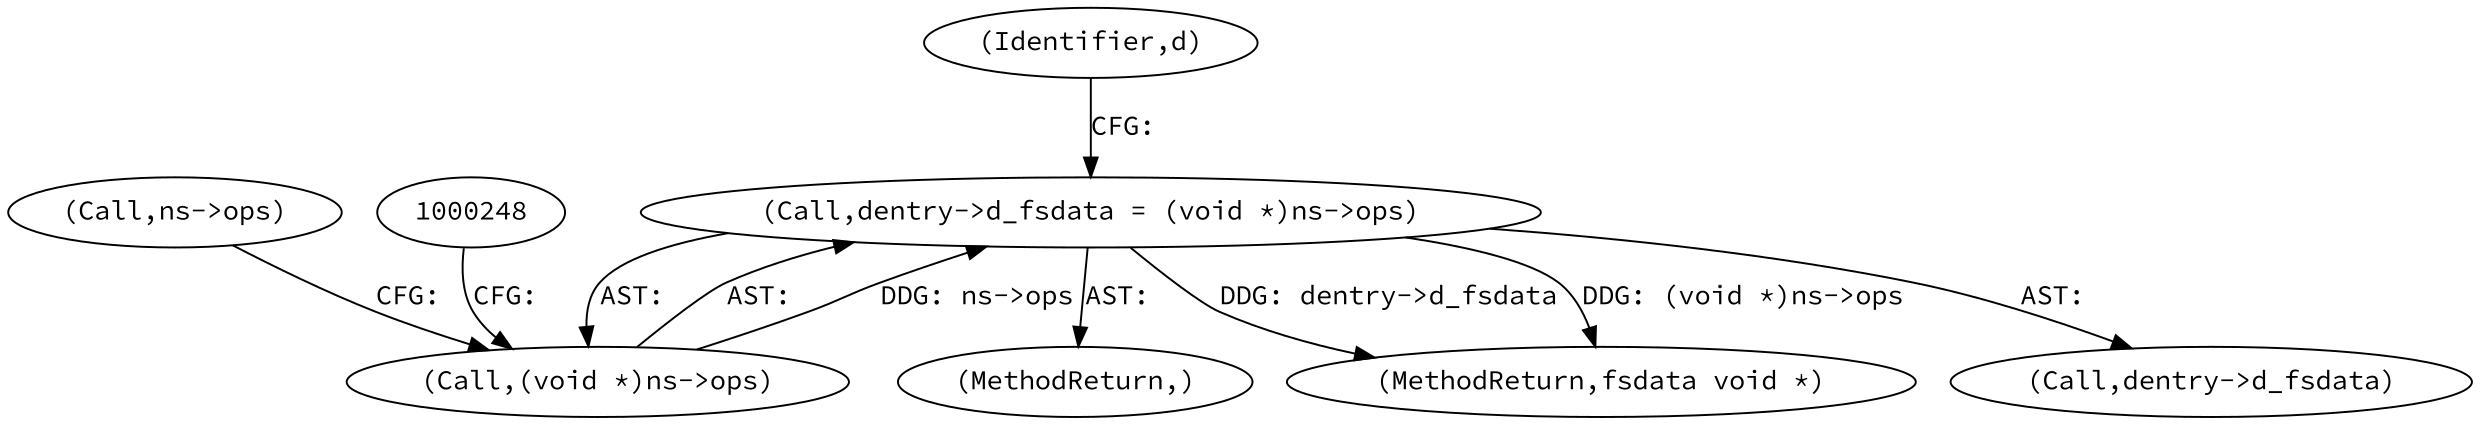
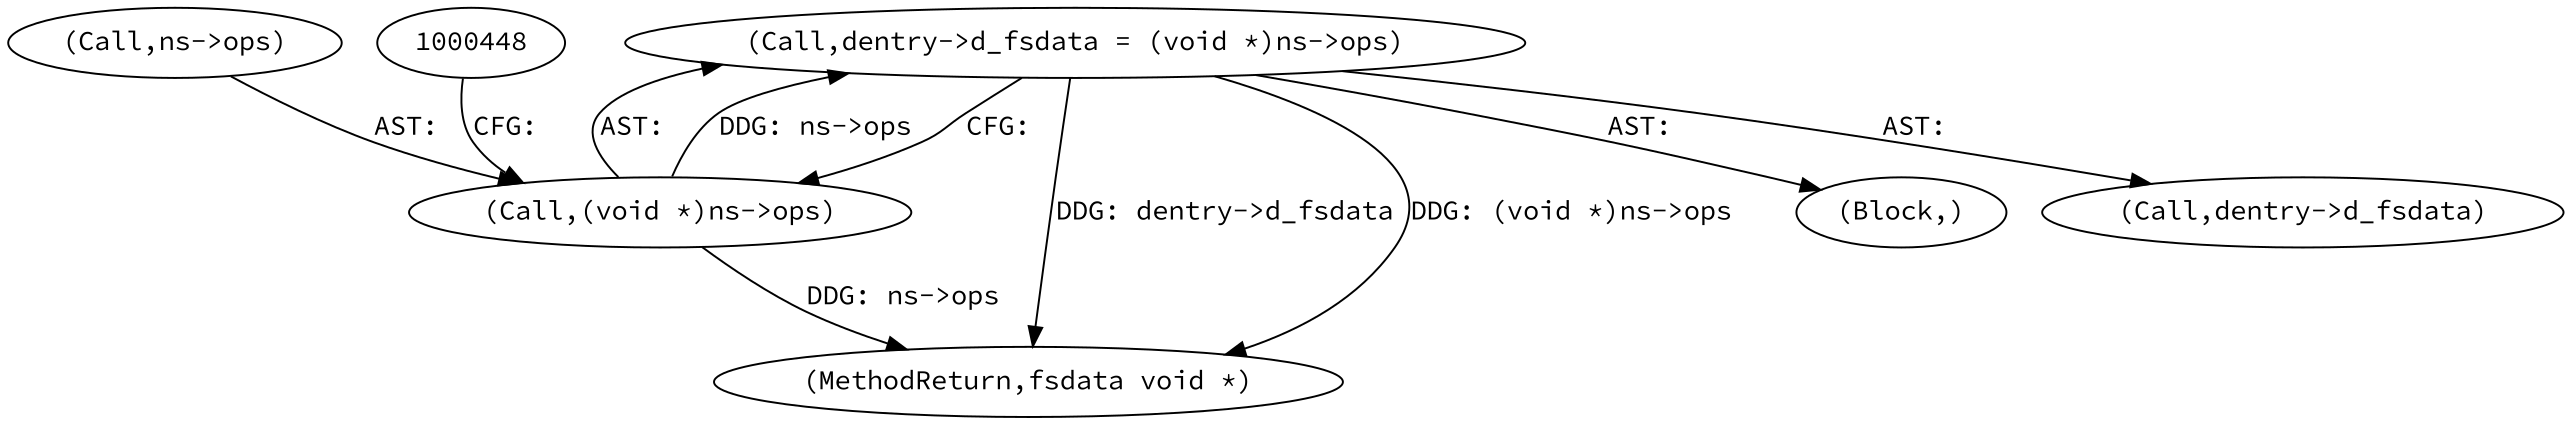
(1091, 43) -> none
(471, 212) -> (471, 43)
(417, 297) -> (415, 128)
(641, 297) -> (1007, 128)
none -> (791, 304)
(1075, 382) -> (1901, 212)
